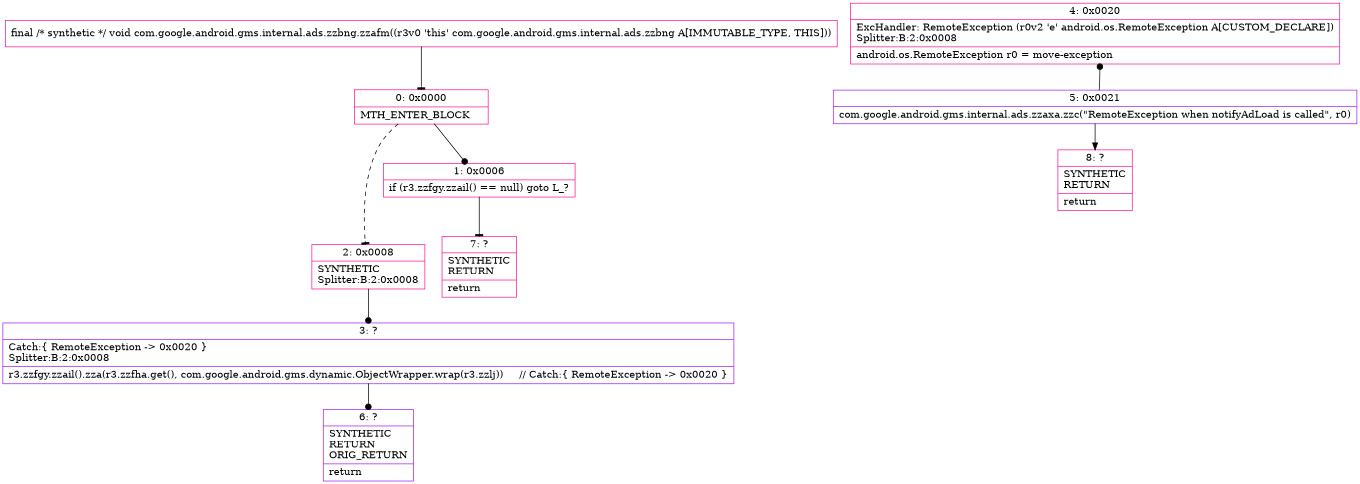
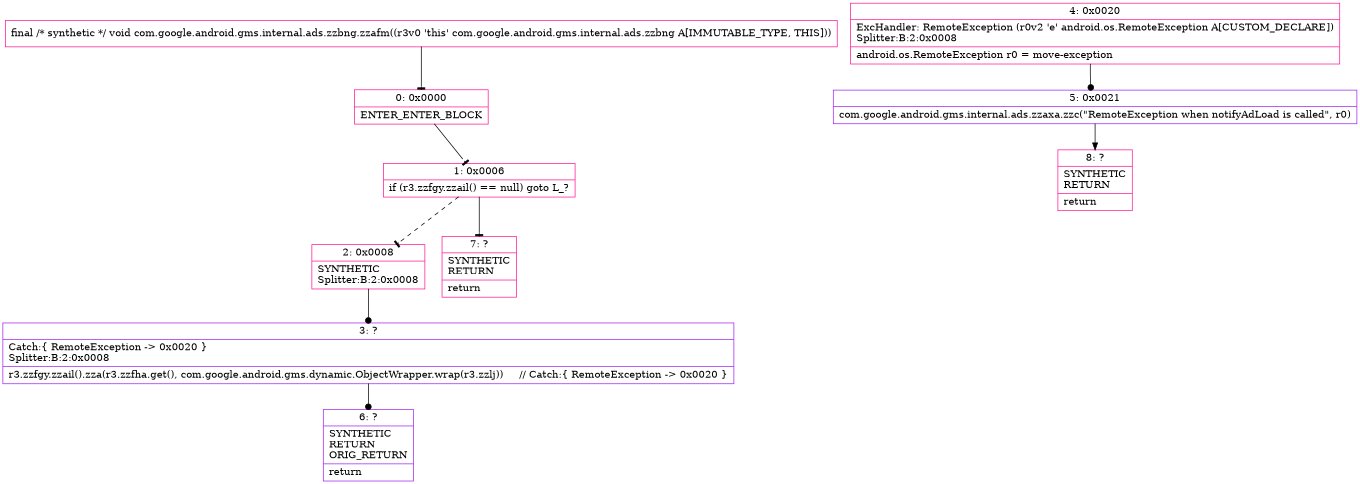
(1100, 80) -> (1090, 74)
(415, 115) -> (421, 115)
(449, 141) -> (449, 141)
(368, 178) -> (429, 220)
